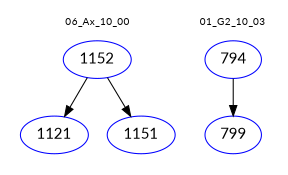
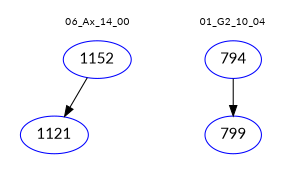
(98, 22) -> (98, 22)
(233, 22) -> (233, 22)
(141, 135) -> none
